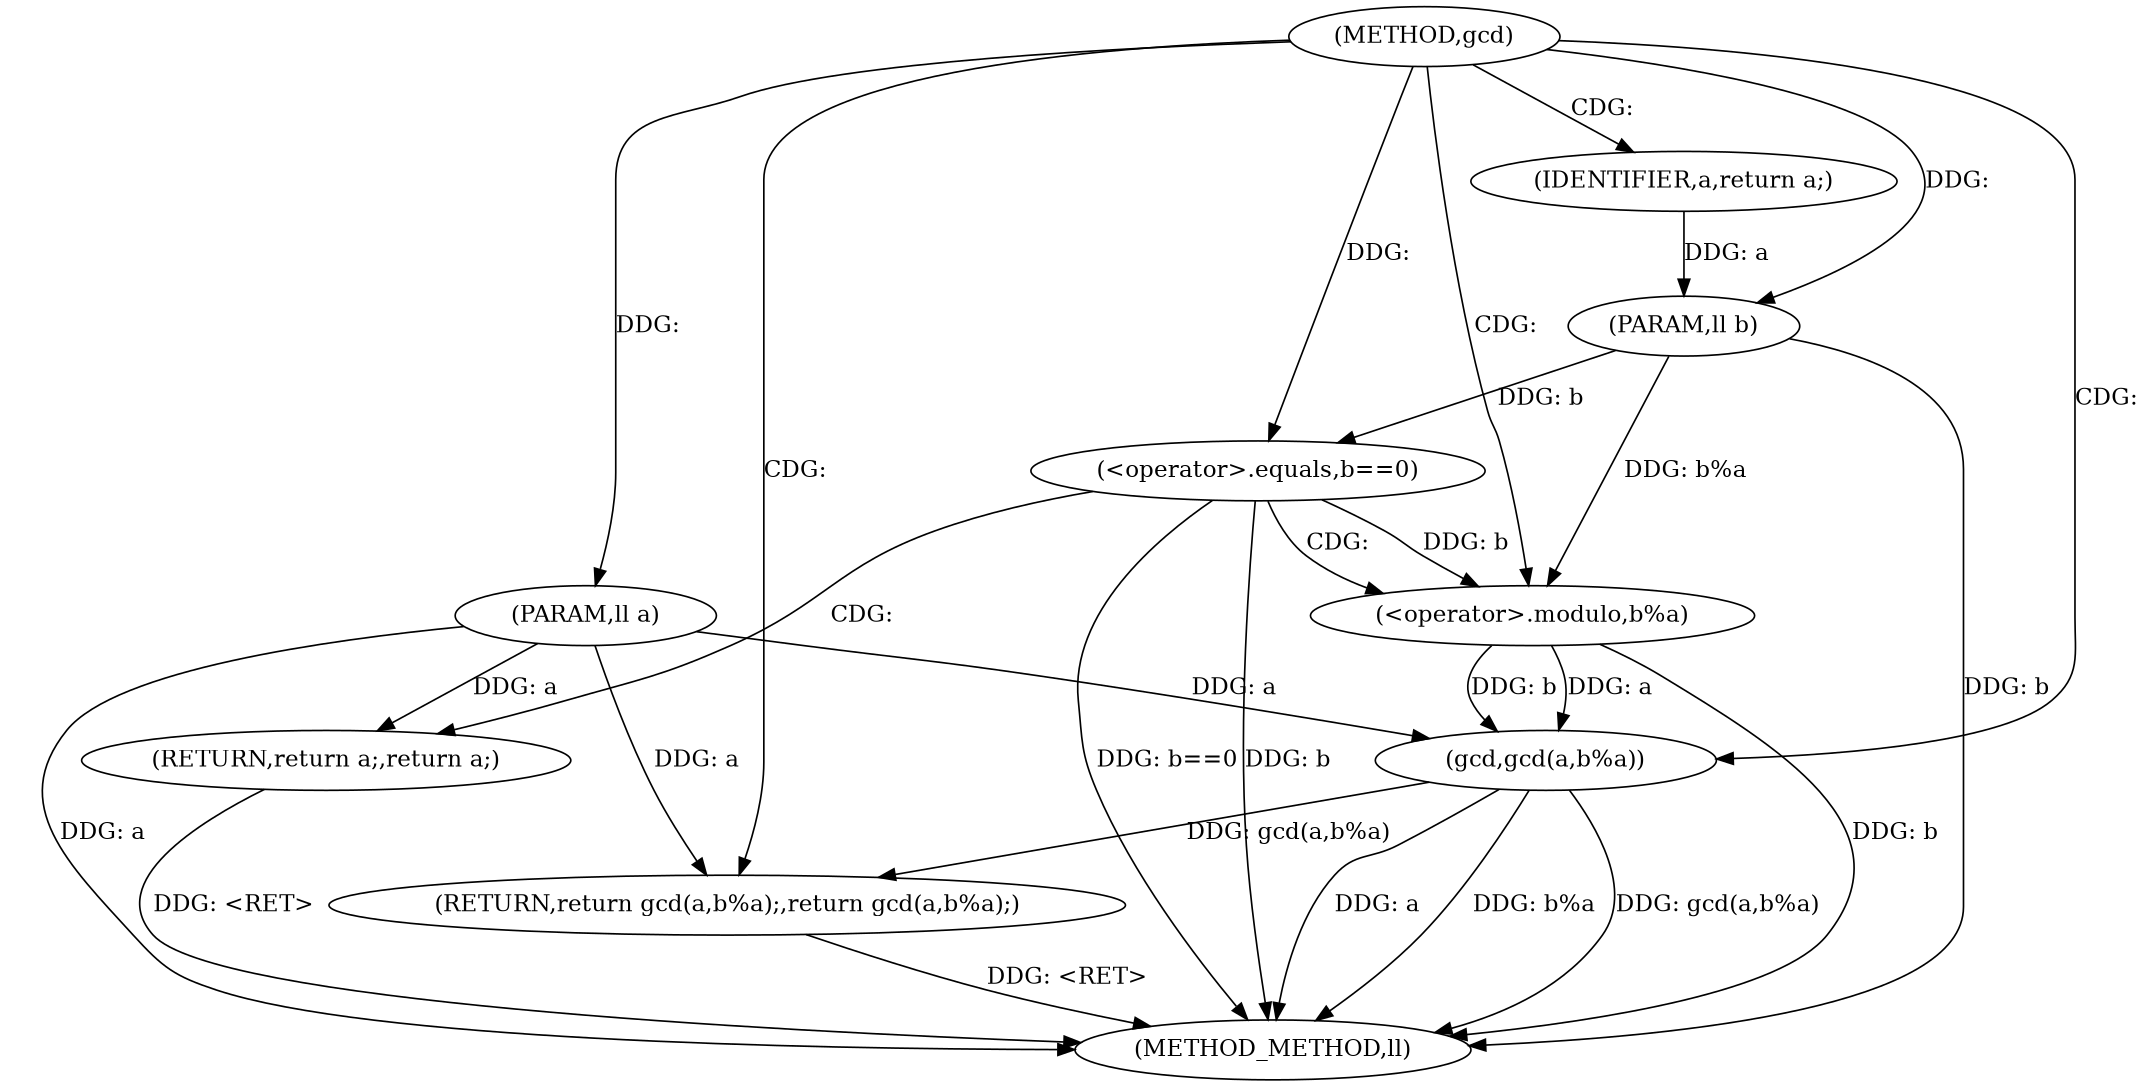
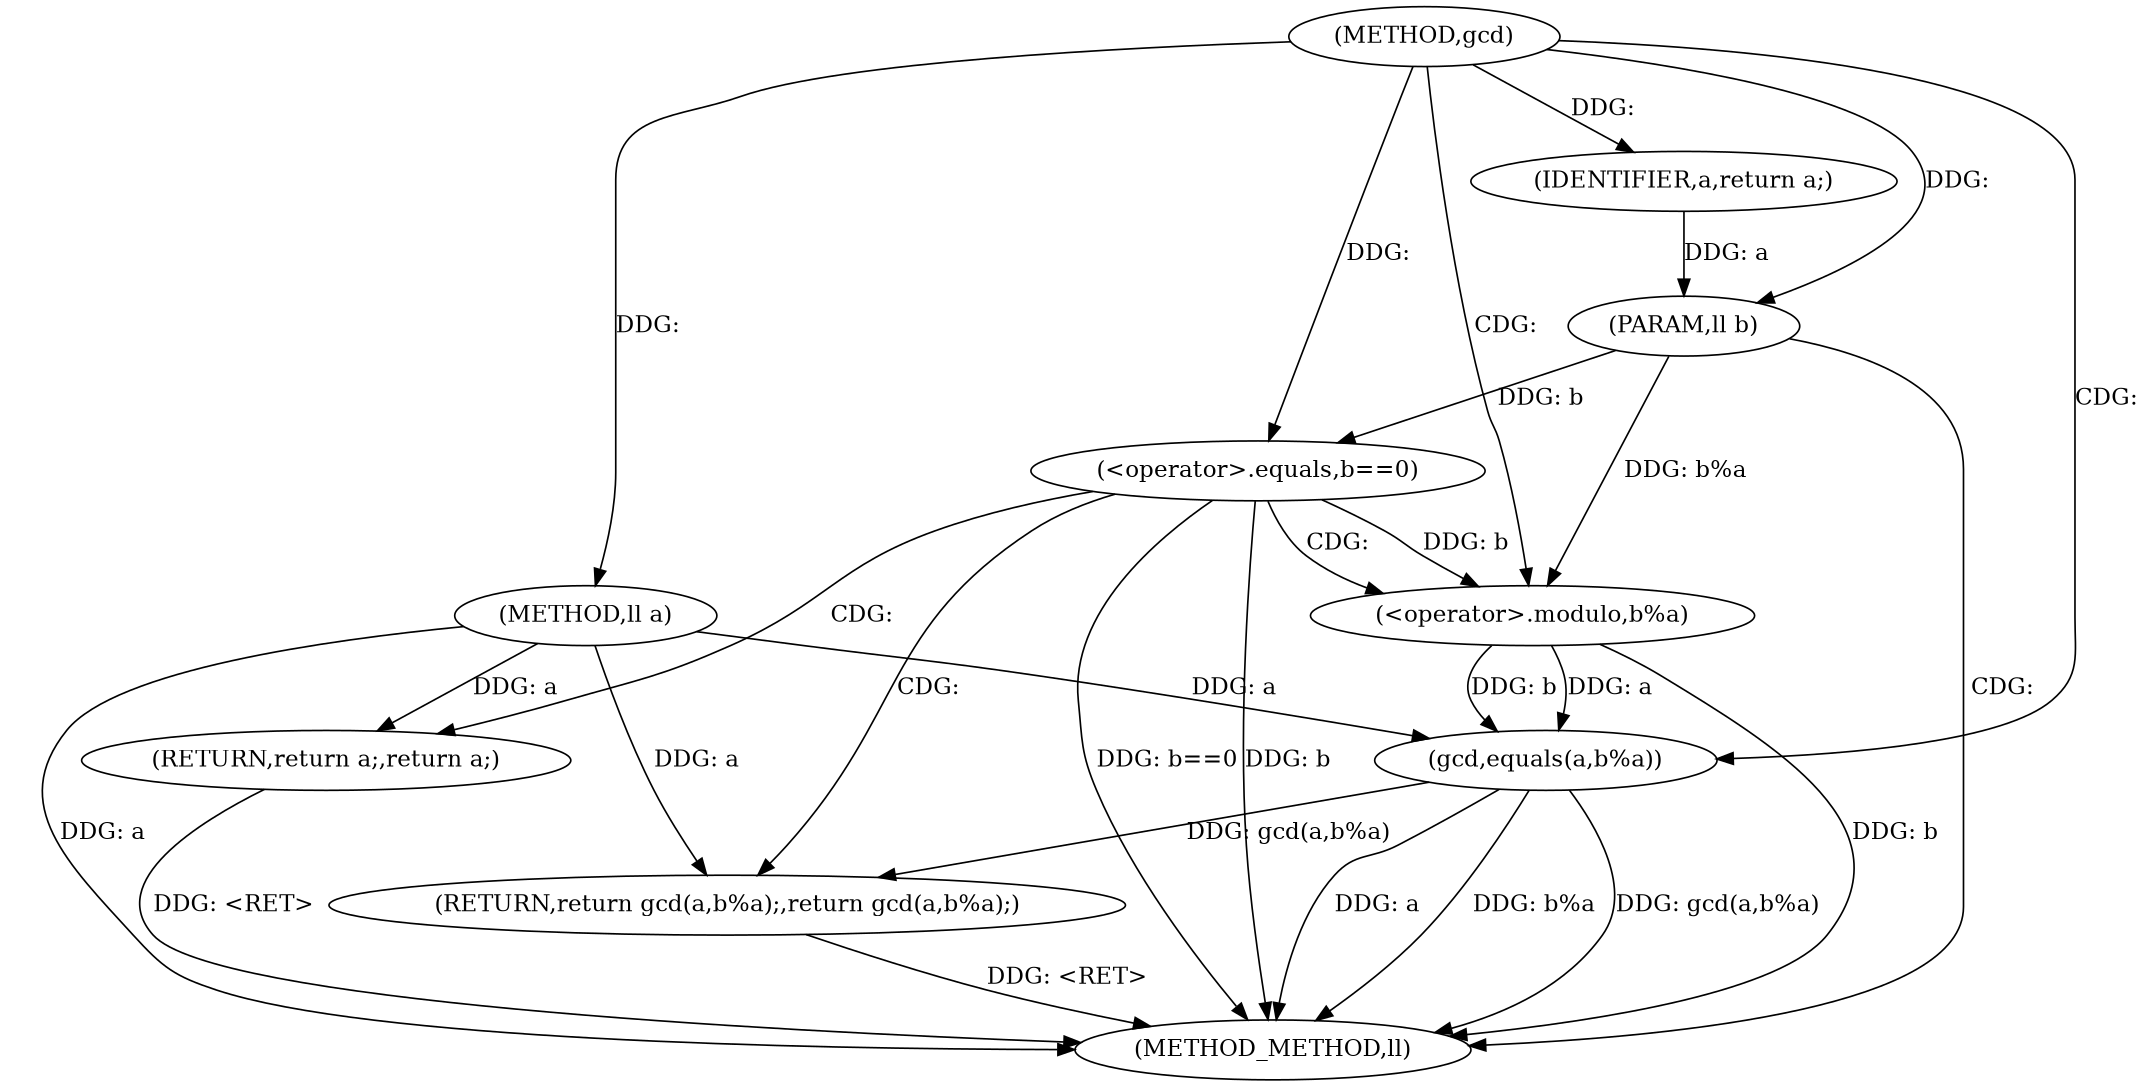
(1607, 109) -> (1607, 109)
(764, 236) -> (914, 649)
(586, 616) -> (586, 616)
(2007, 688) -> (2007, 688)
(1546, 760) -> (1546, 760)
